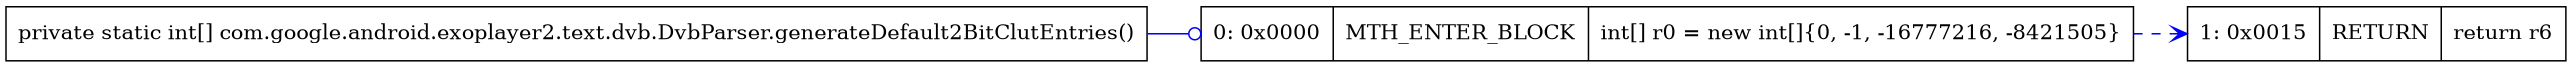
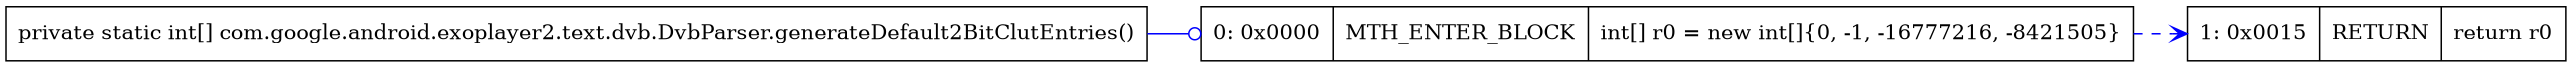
(2504, 33) -> (2504, 33)
